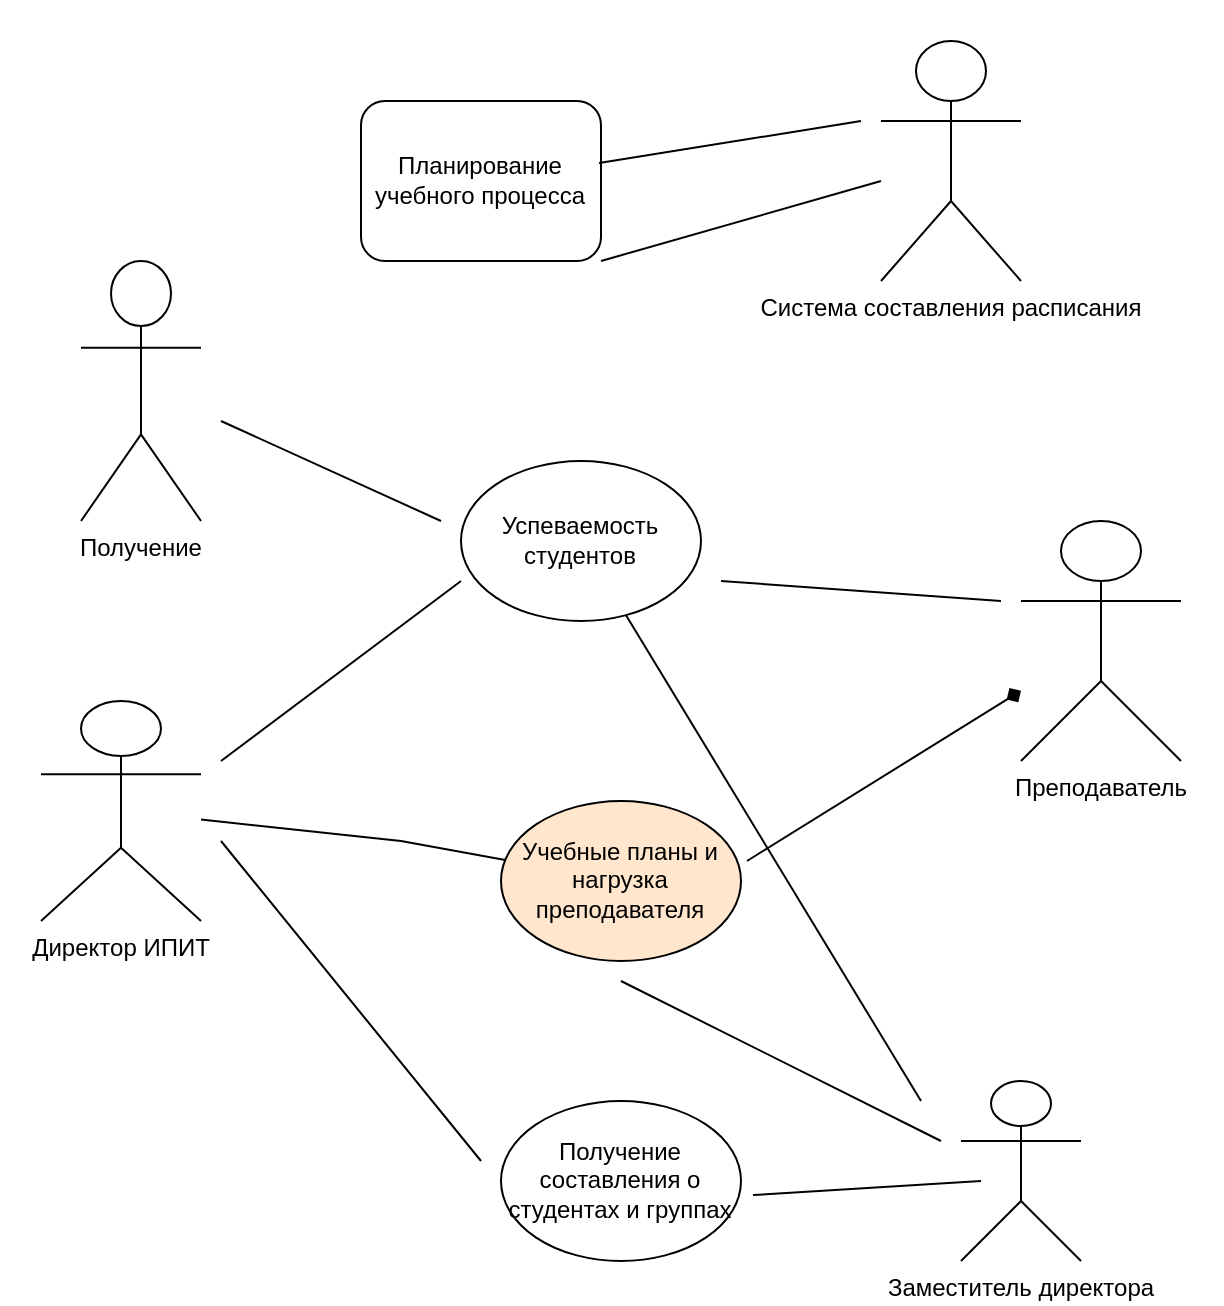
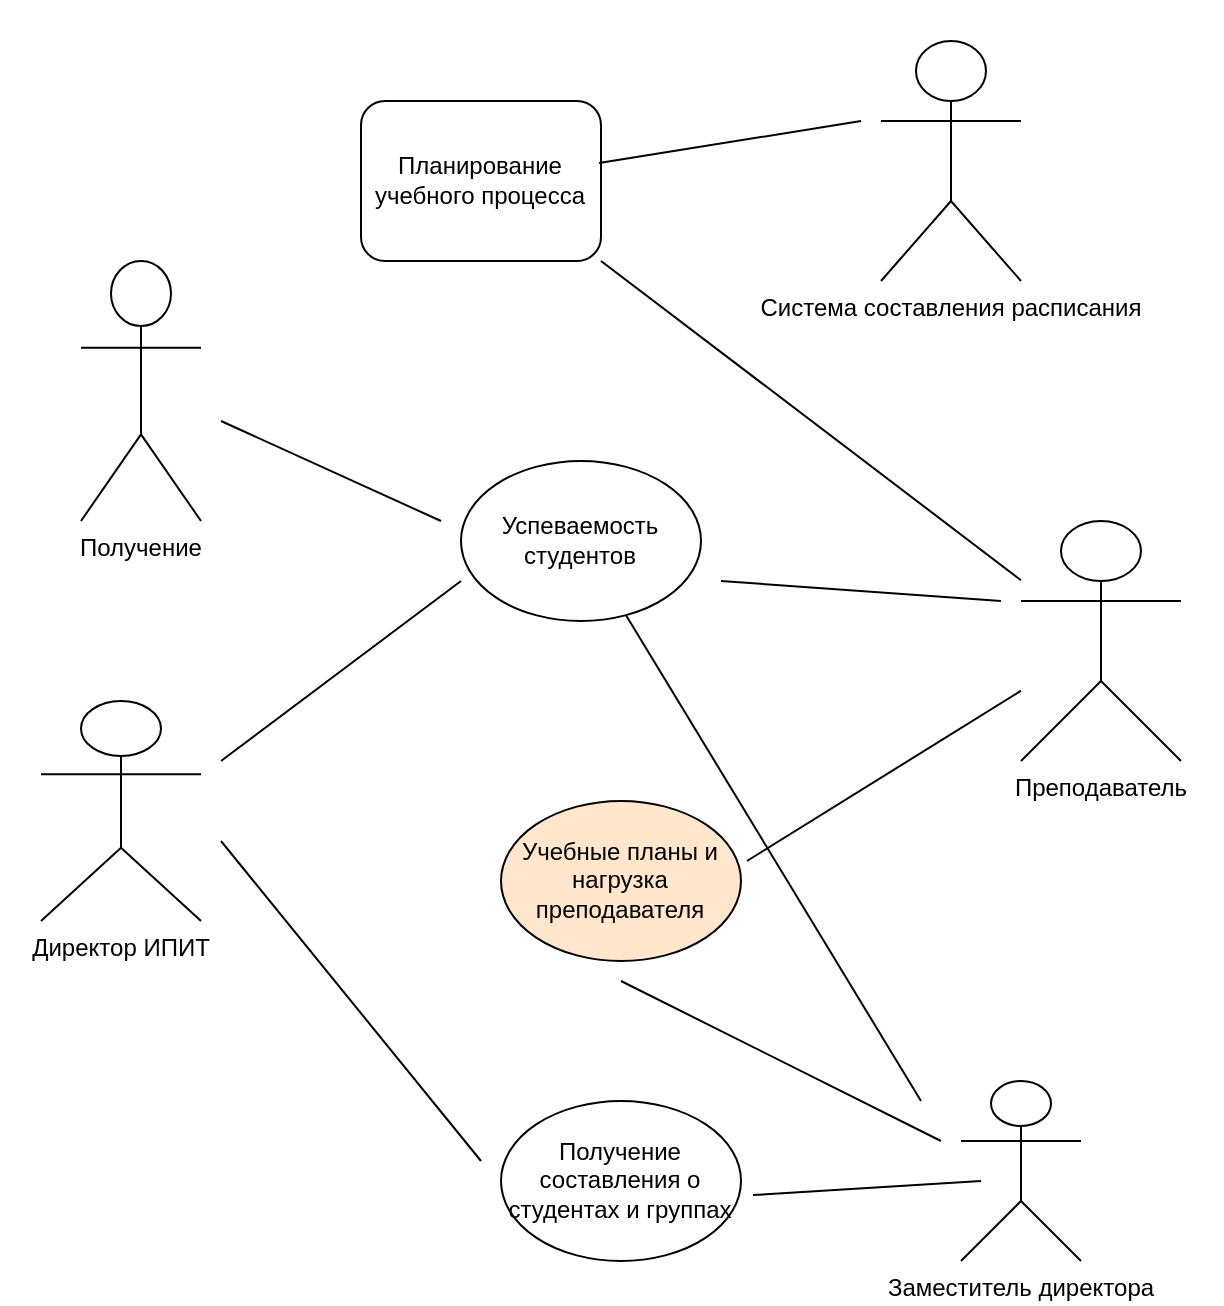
(741, 221) -> (811, 420)
(1007, 699) -> (1013, 695)
(353, 836) -> none
